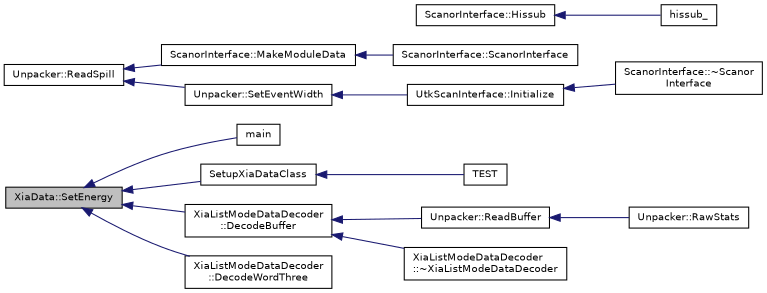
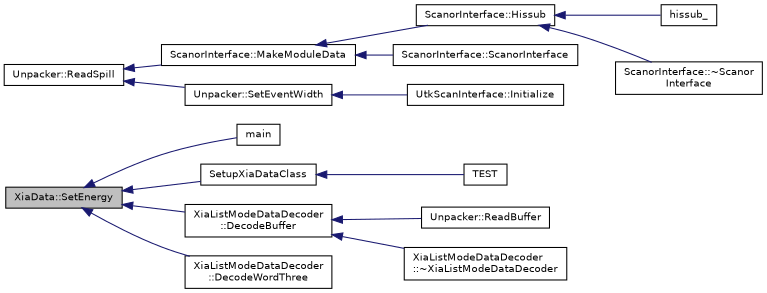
none -> (377, 34)
(595, 86) -> (601, 43)
(689, 218) -> none
